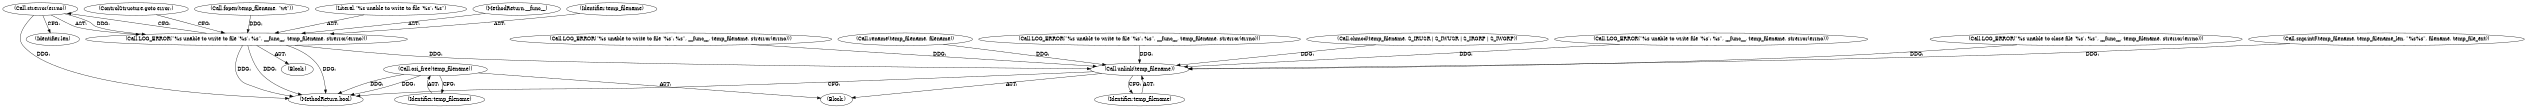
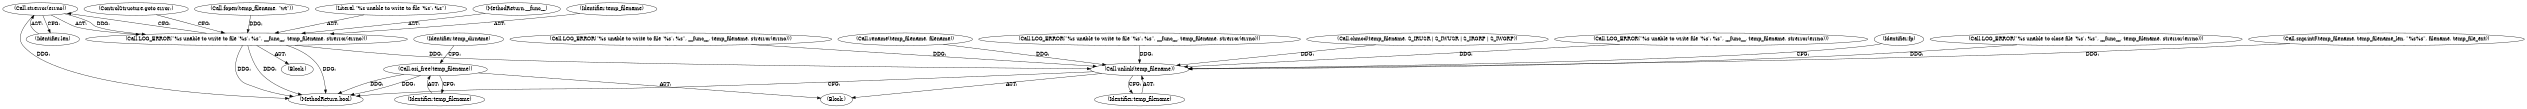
none -> (32, 27)
none -> (459, 39)
none -> (1899, 39)
